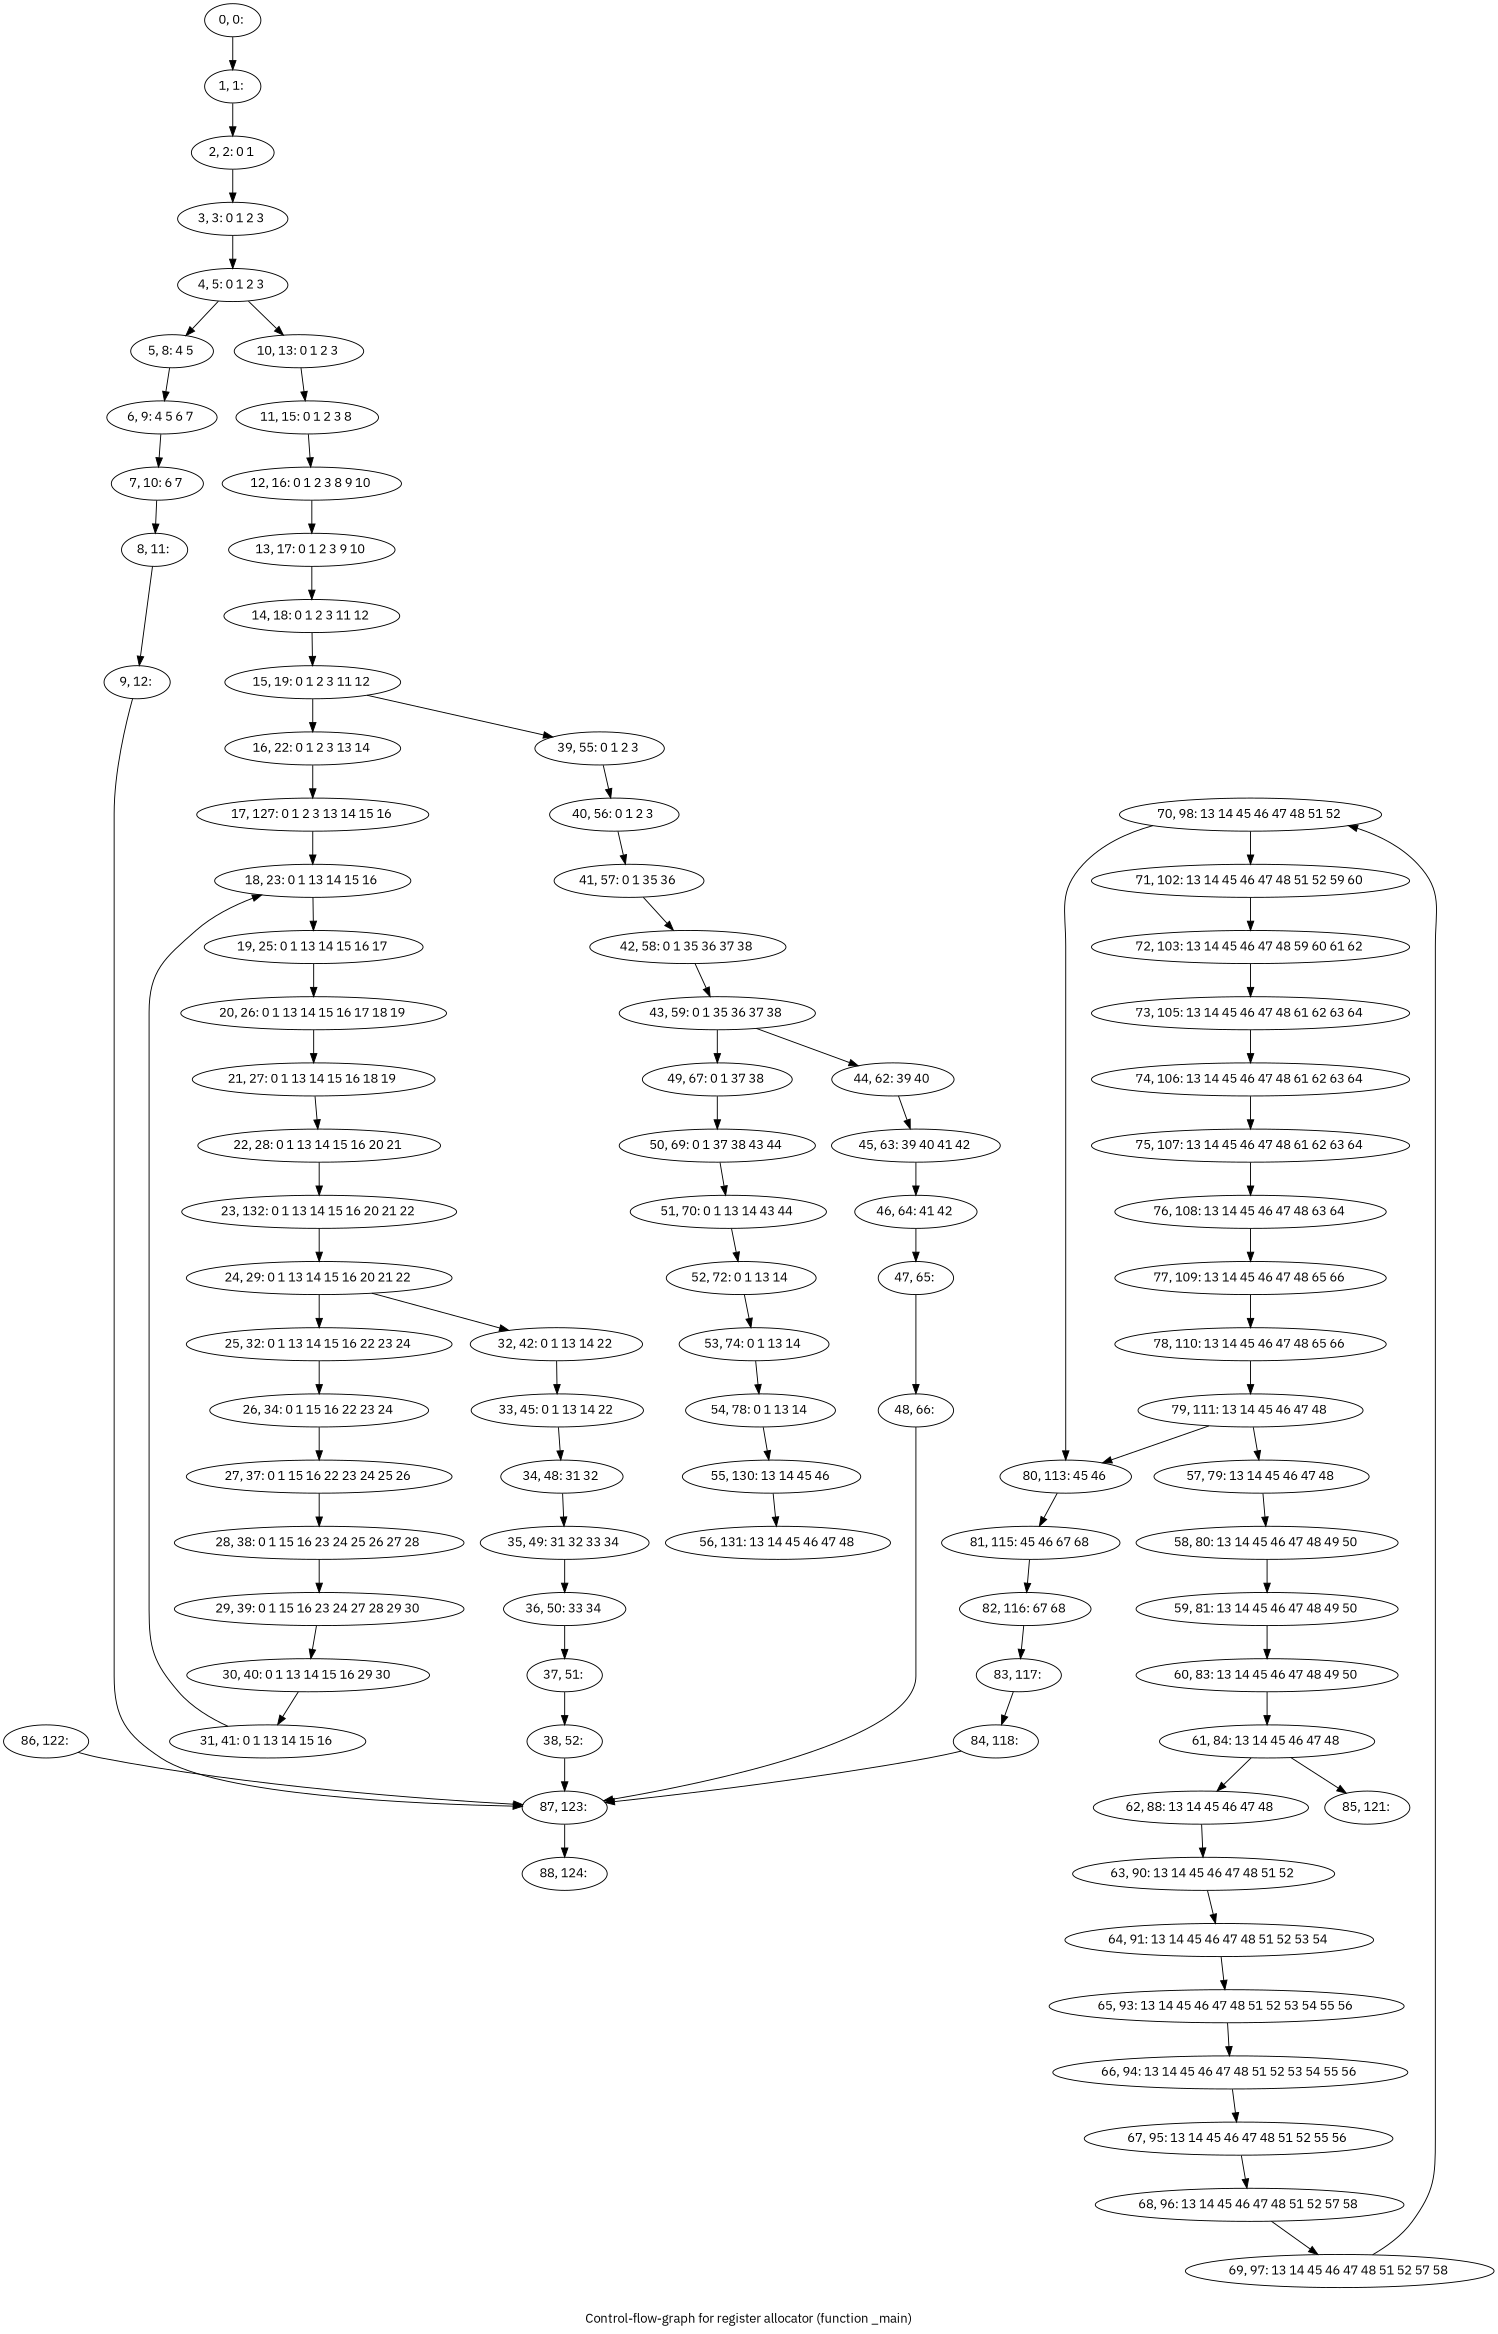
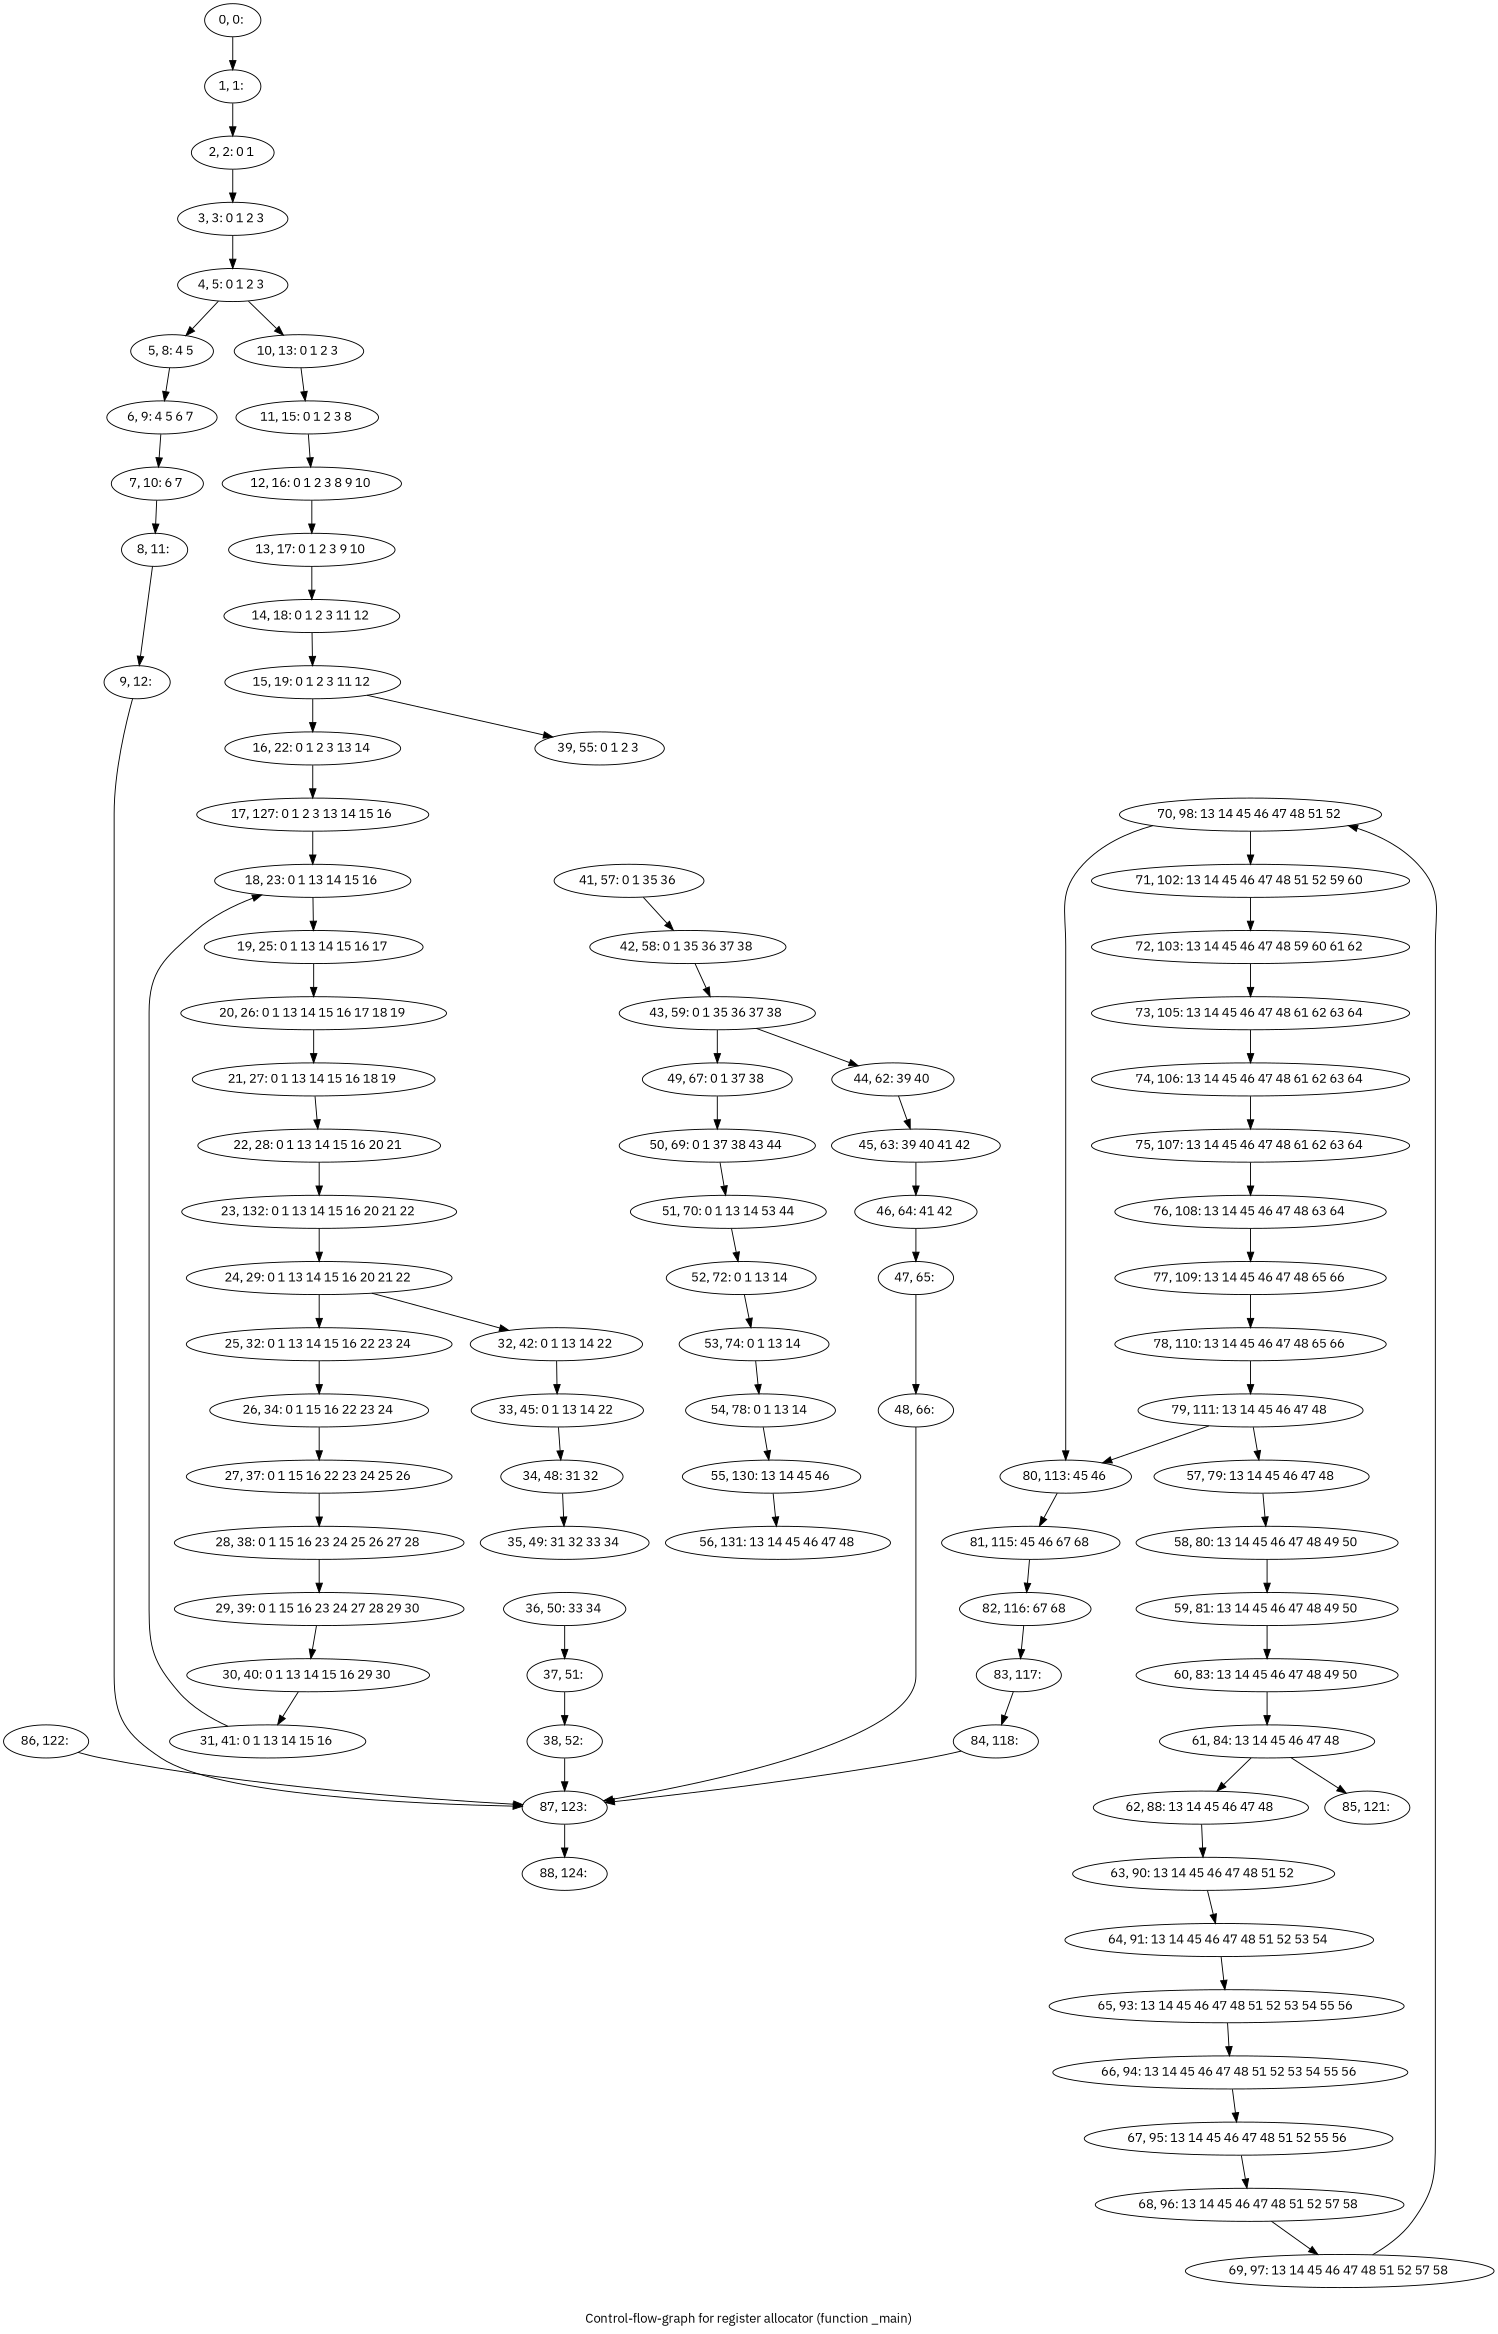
(614, 815) -> none
(728, 1212) -> (728, 1212)
(565, 1571) -> none
